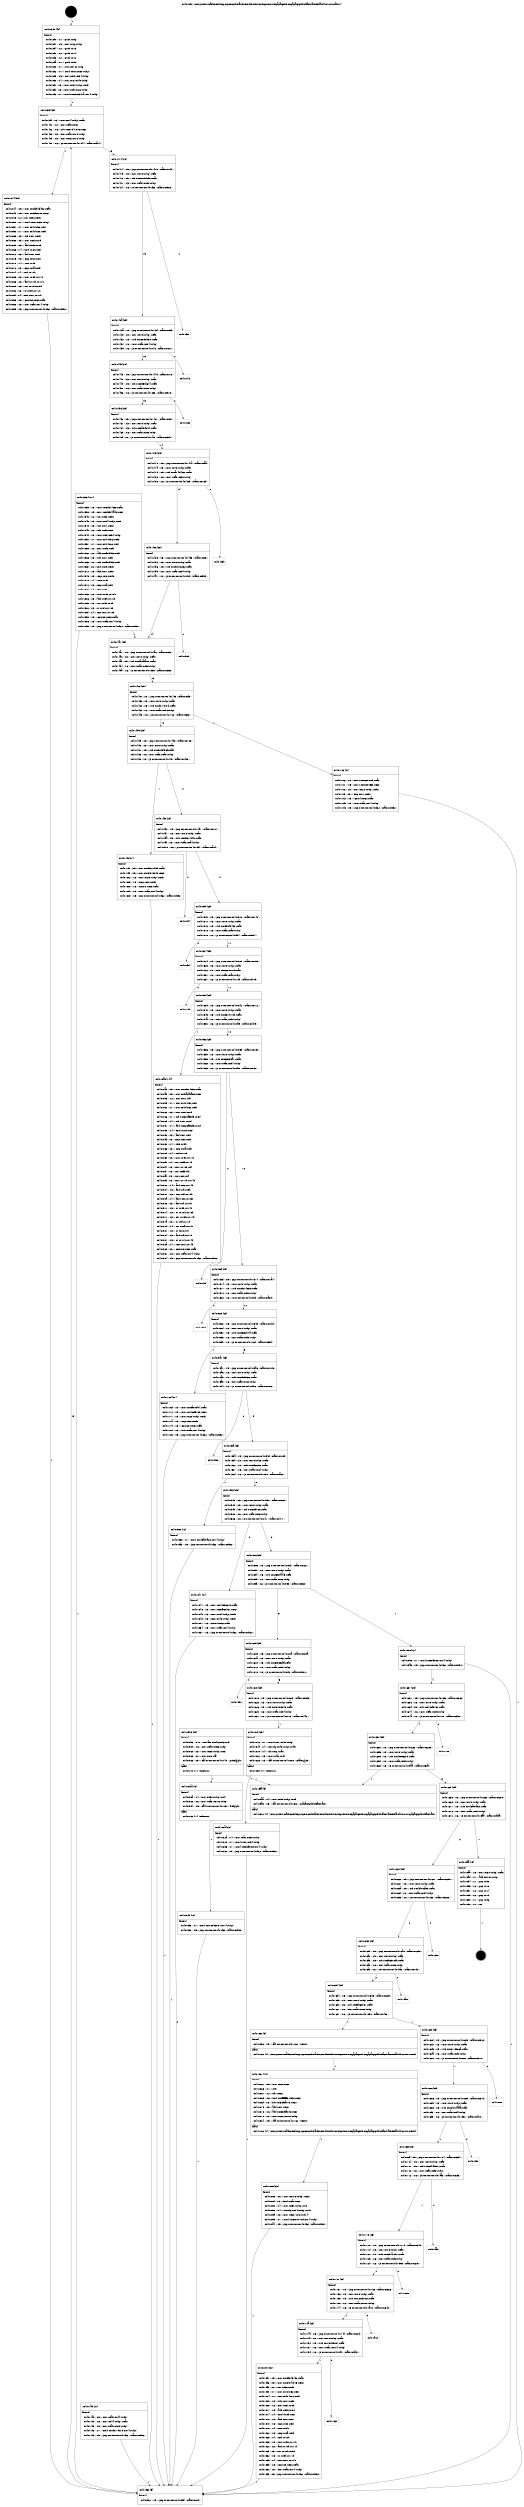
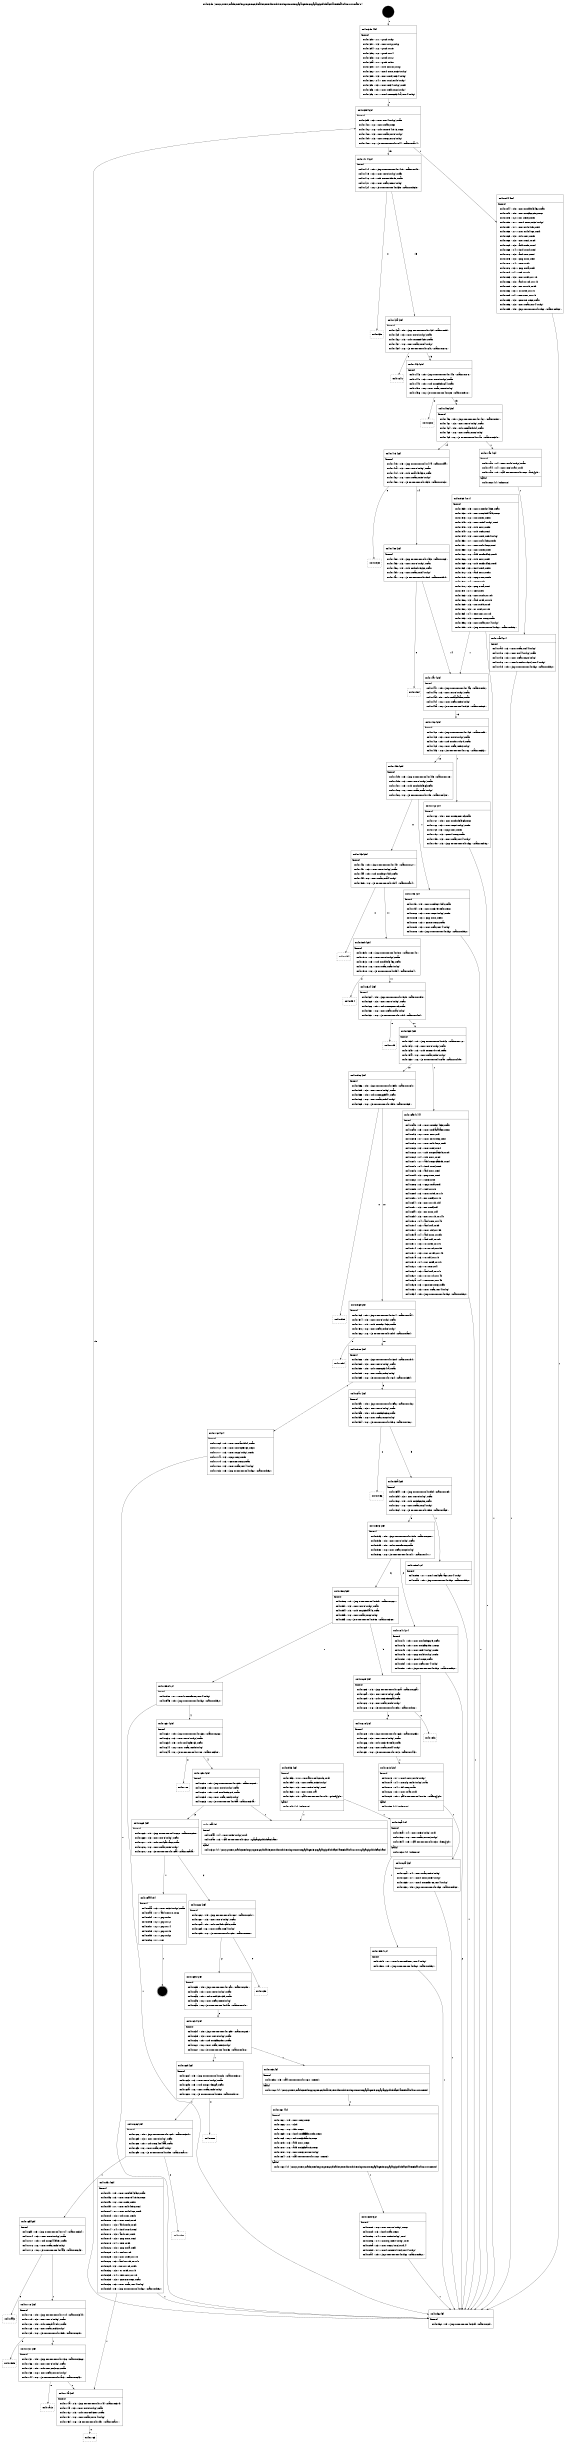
none -> (510, 468)
(402, 2000) -> none
(319, 2360) -> (106, 2340)
